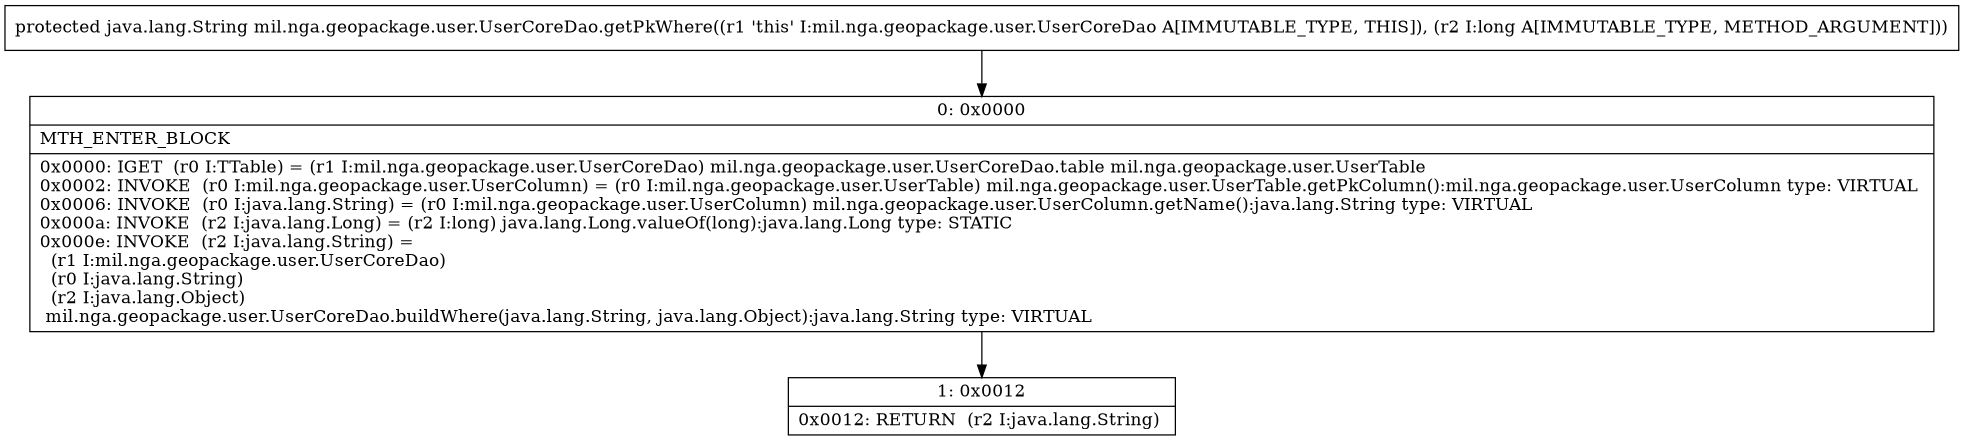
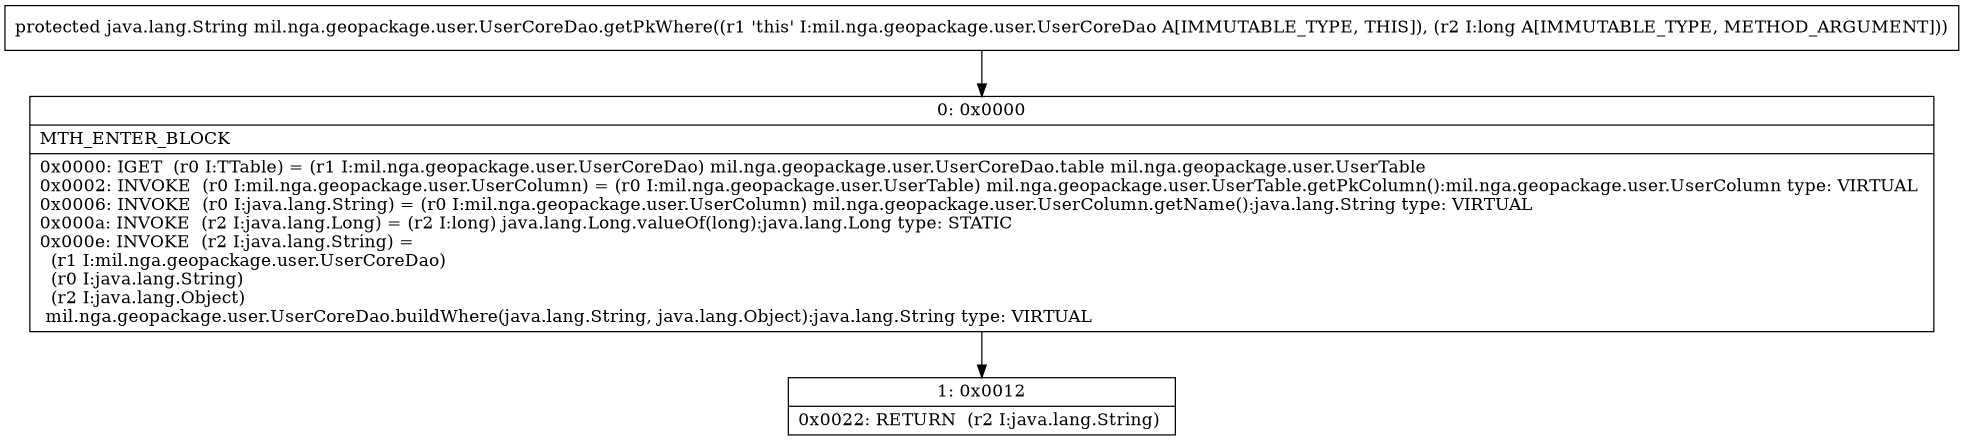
(982, 420) -> (982, 420)
